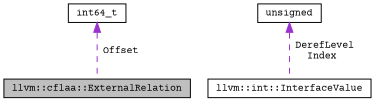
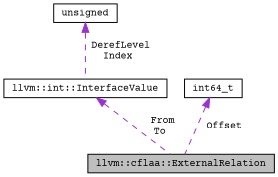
none -> (137, 129)
